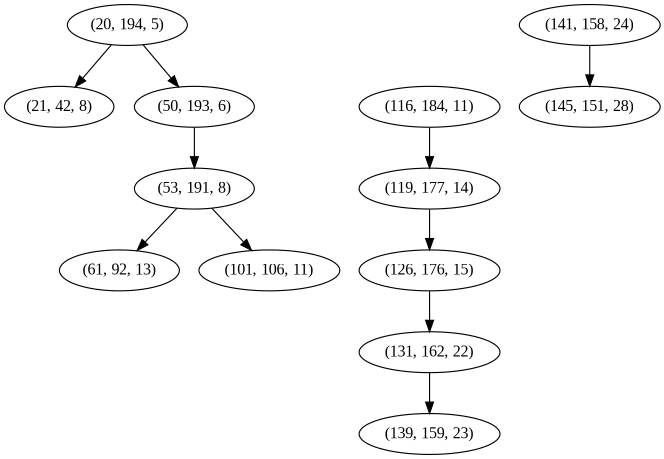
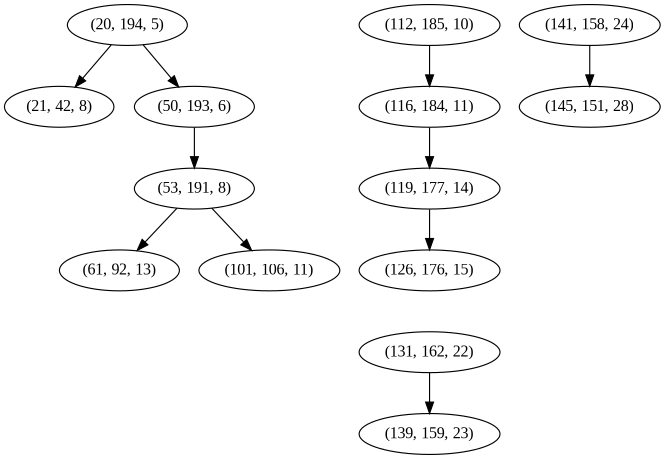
none -> (430, 25)
(430, 306) -> none
